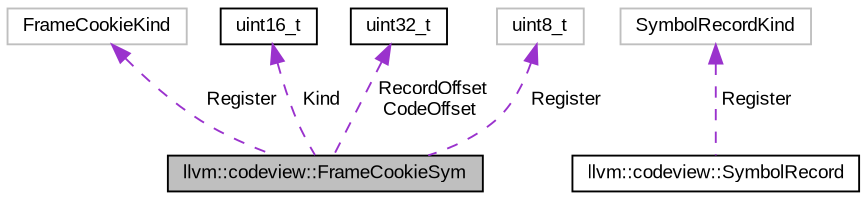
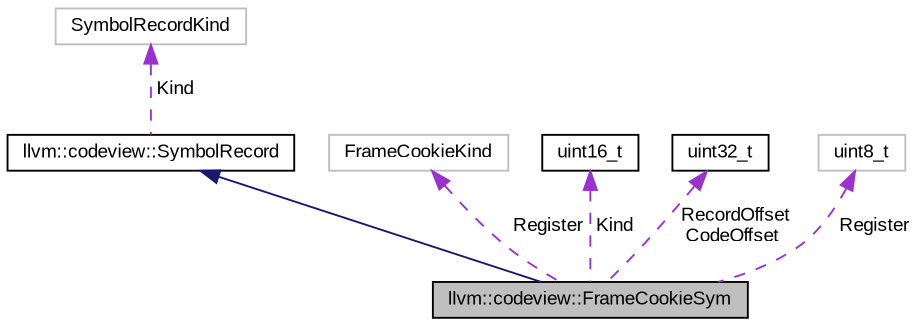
(754, 100) -> (173, 90)
none -> (380, 229)
